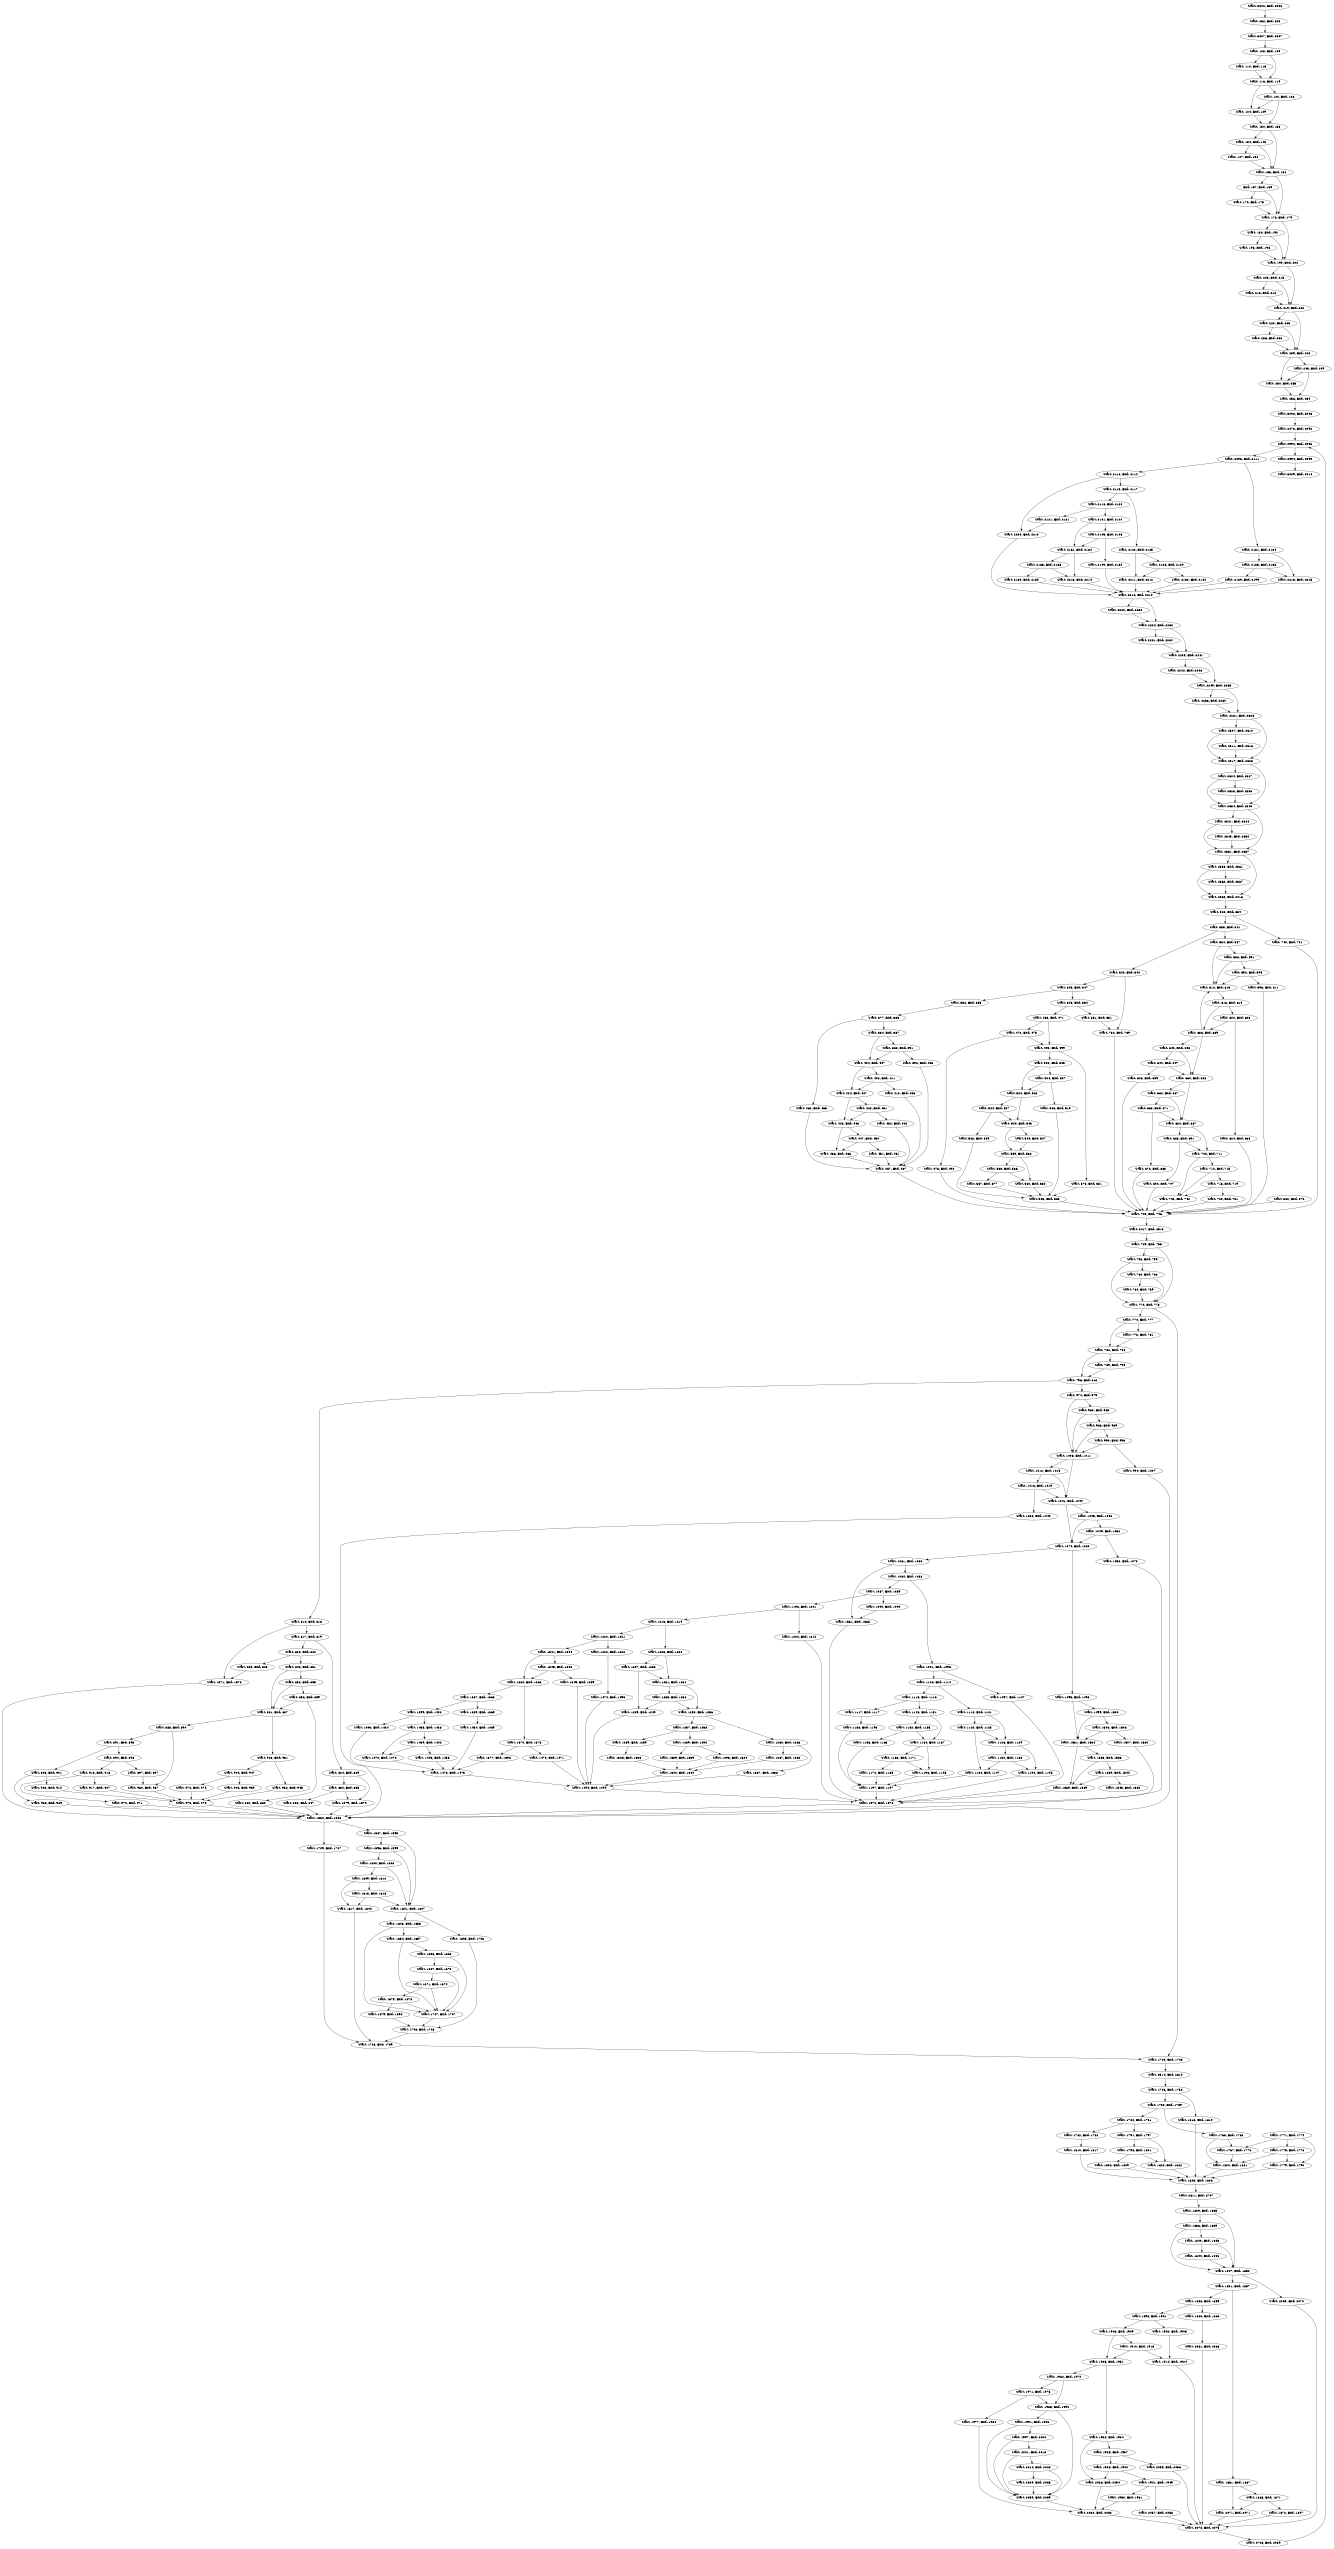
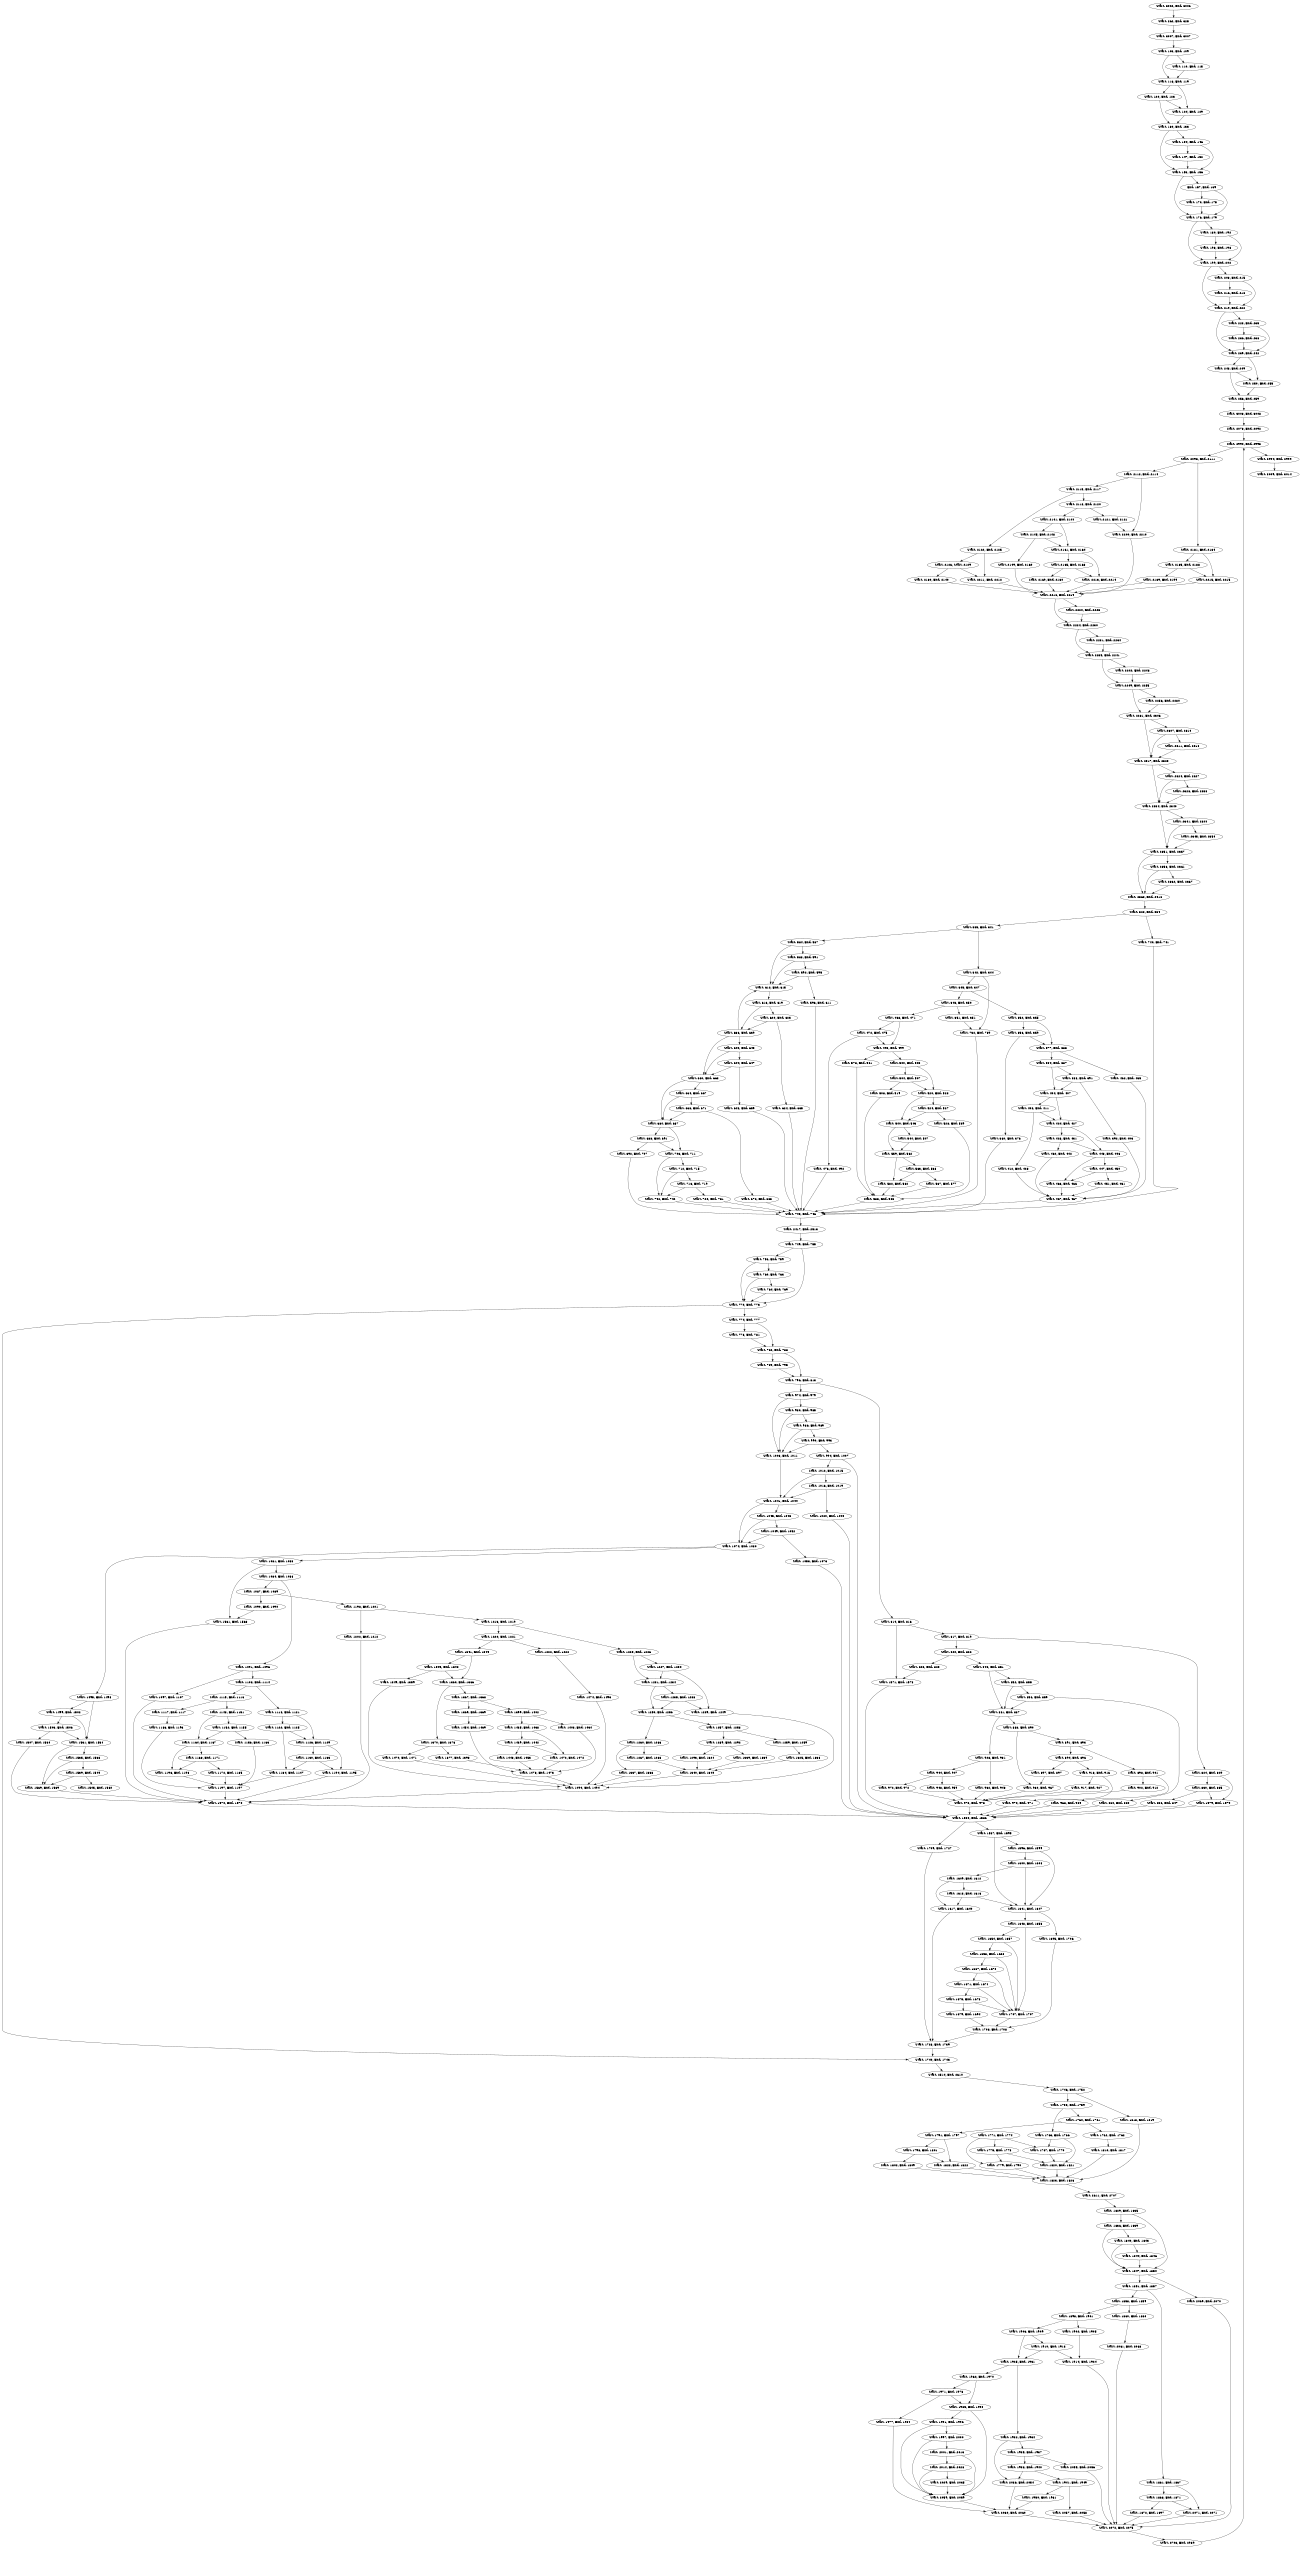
(1166, 565) -> (953, 565)
none -> (1023, 1033)
(1059, 1463) -> (830, 1462)
